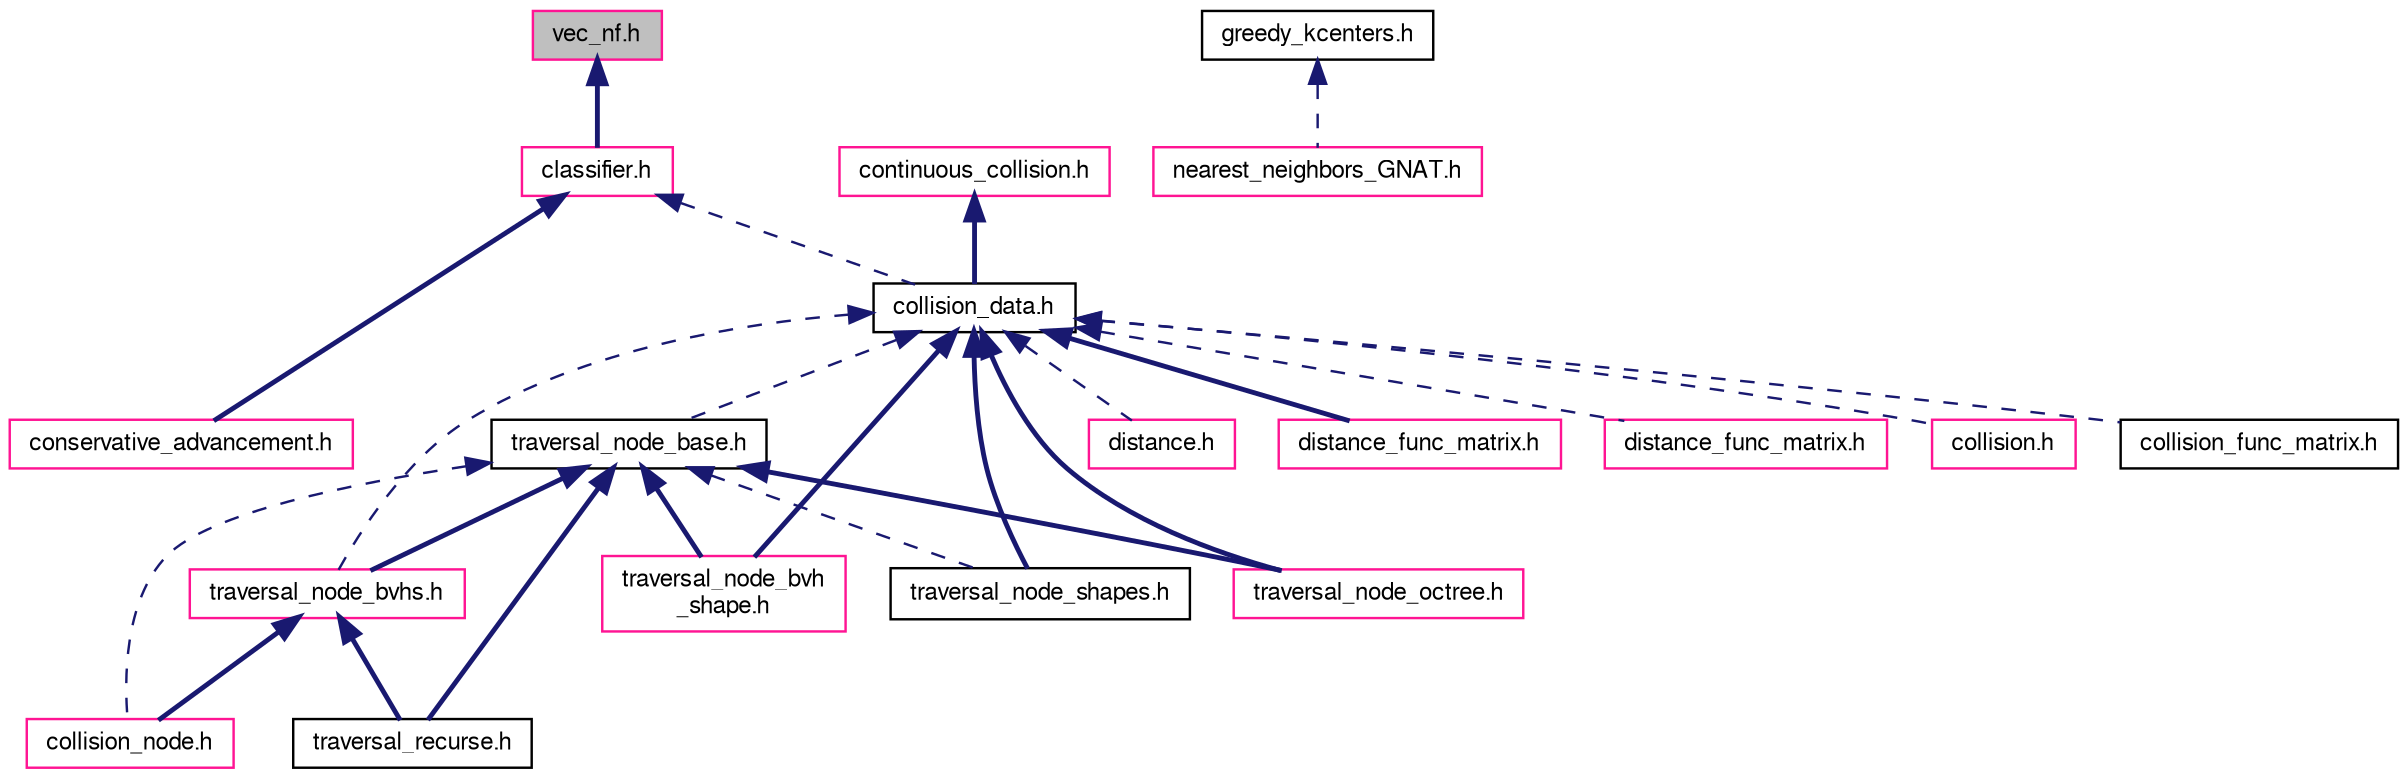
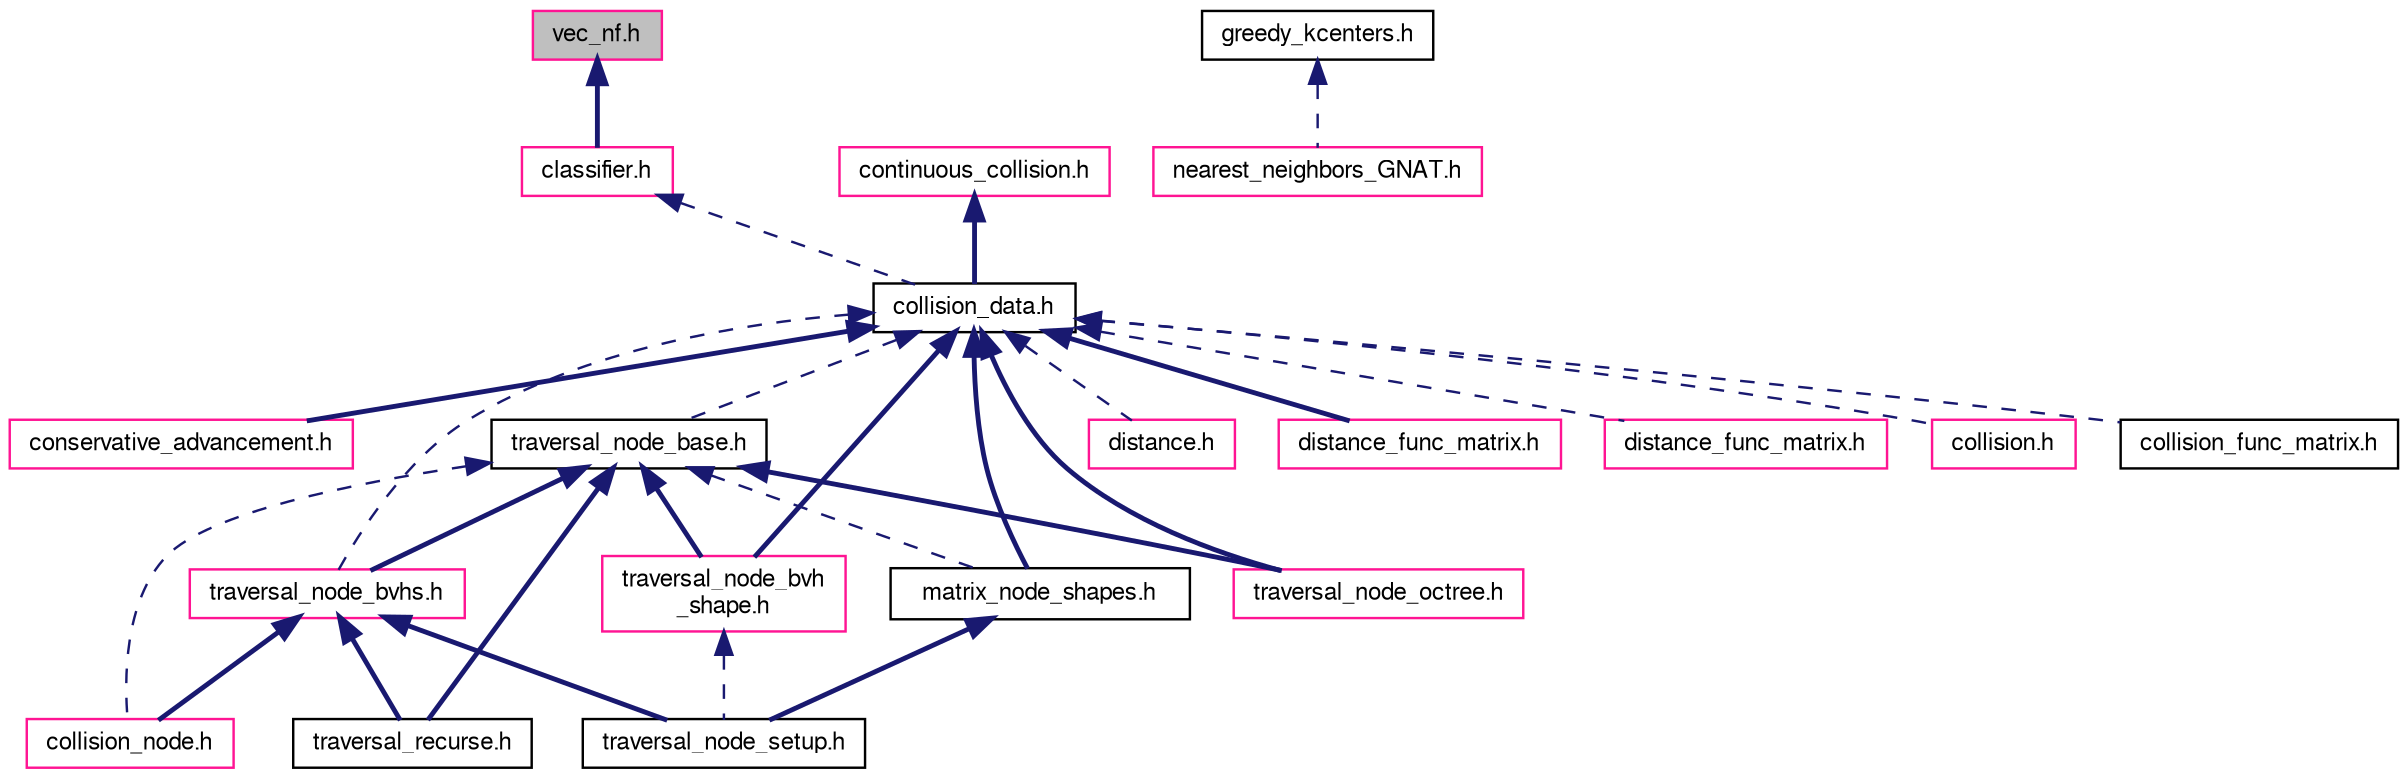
(379, 315) -> (645, 365)
(1040, 594) -> (1040, 594)
none -> (724, 743)
